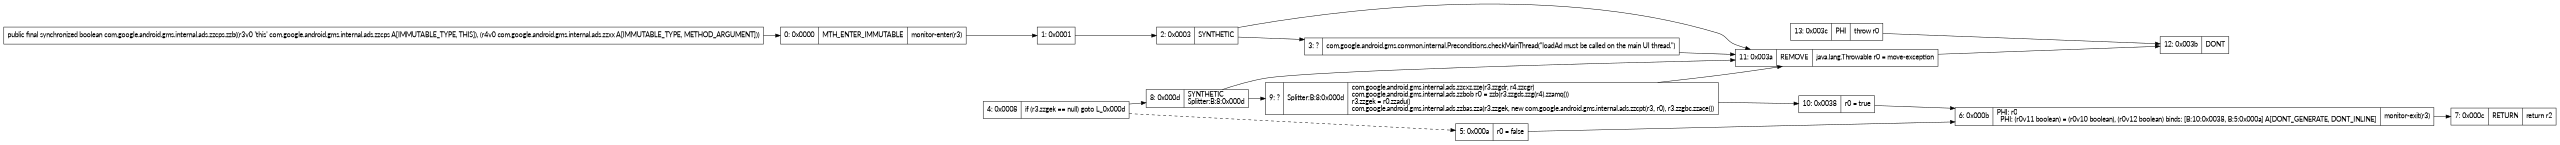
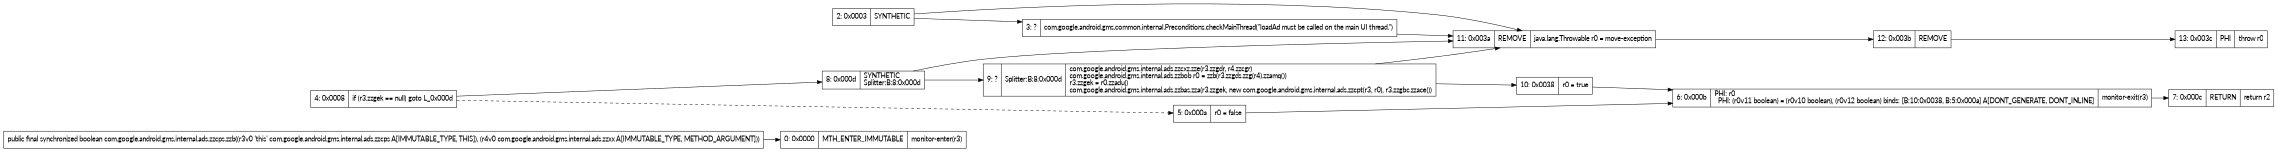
(1056, 36) -> none
(2019, 39) -> (2061, 39)
(2215, 45) -> (1933, 39)
